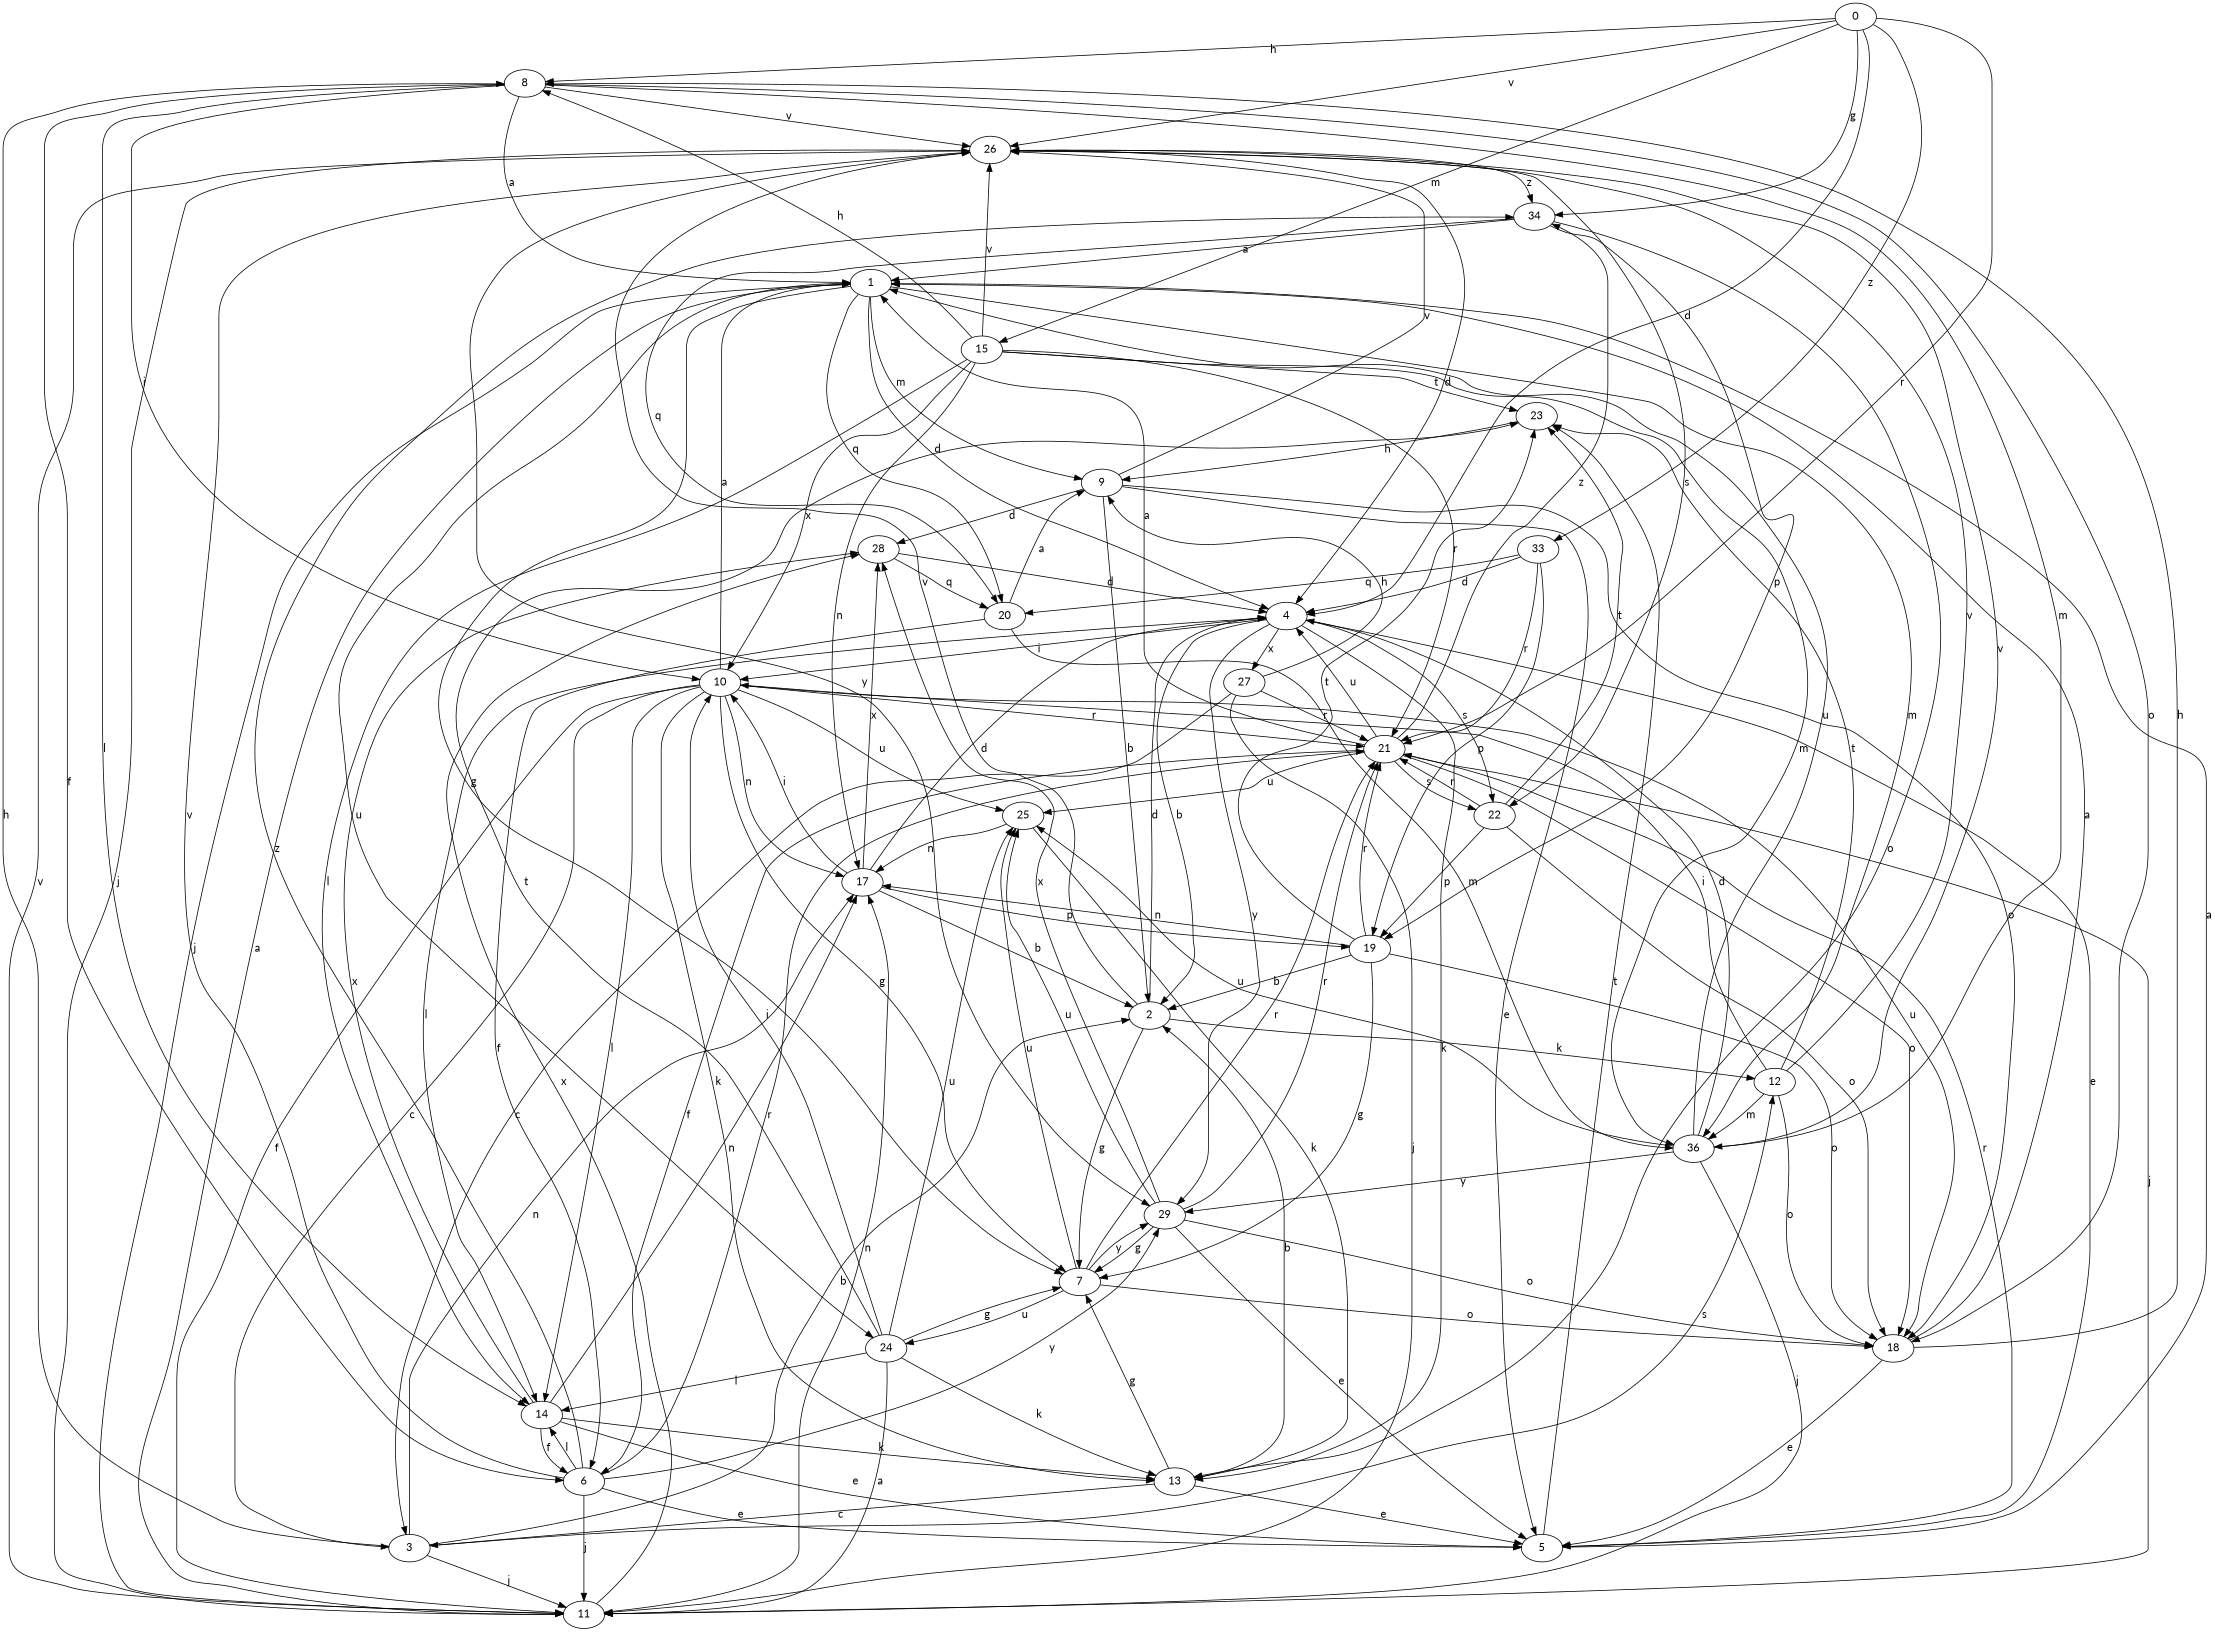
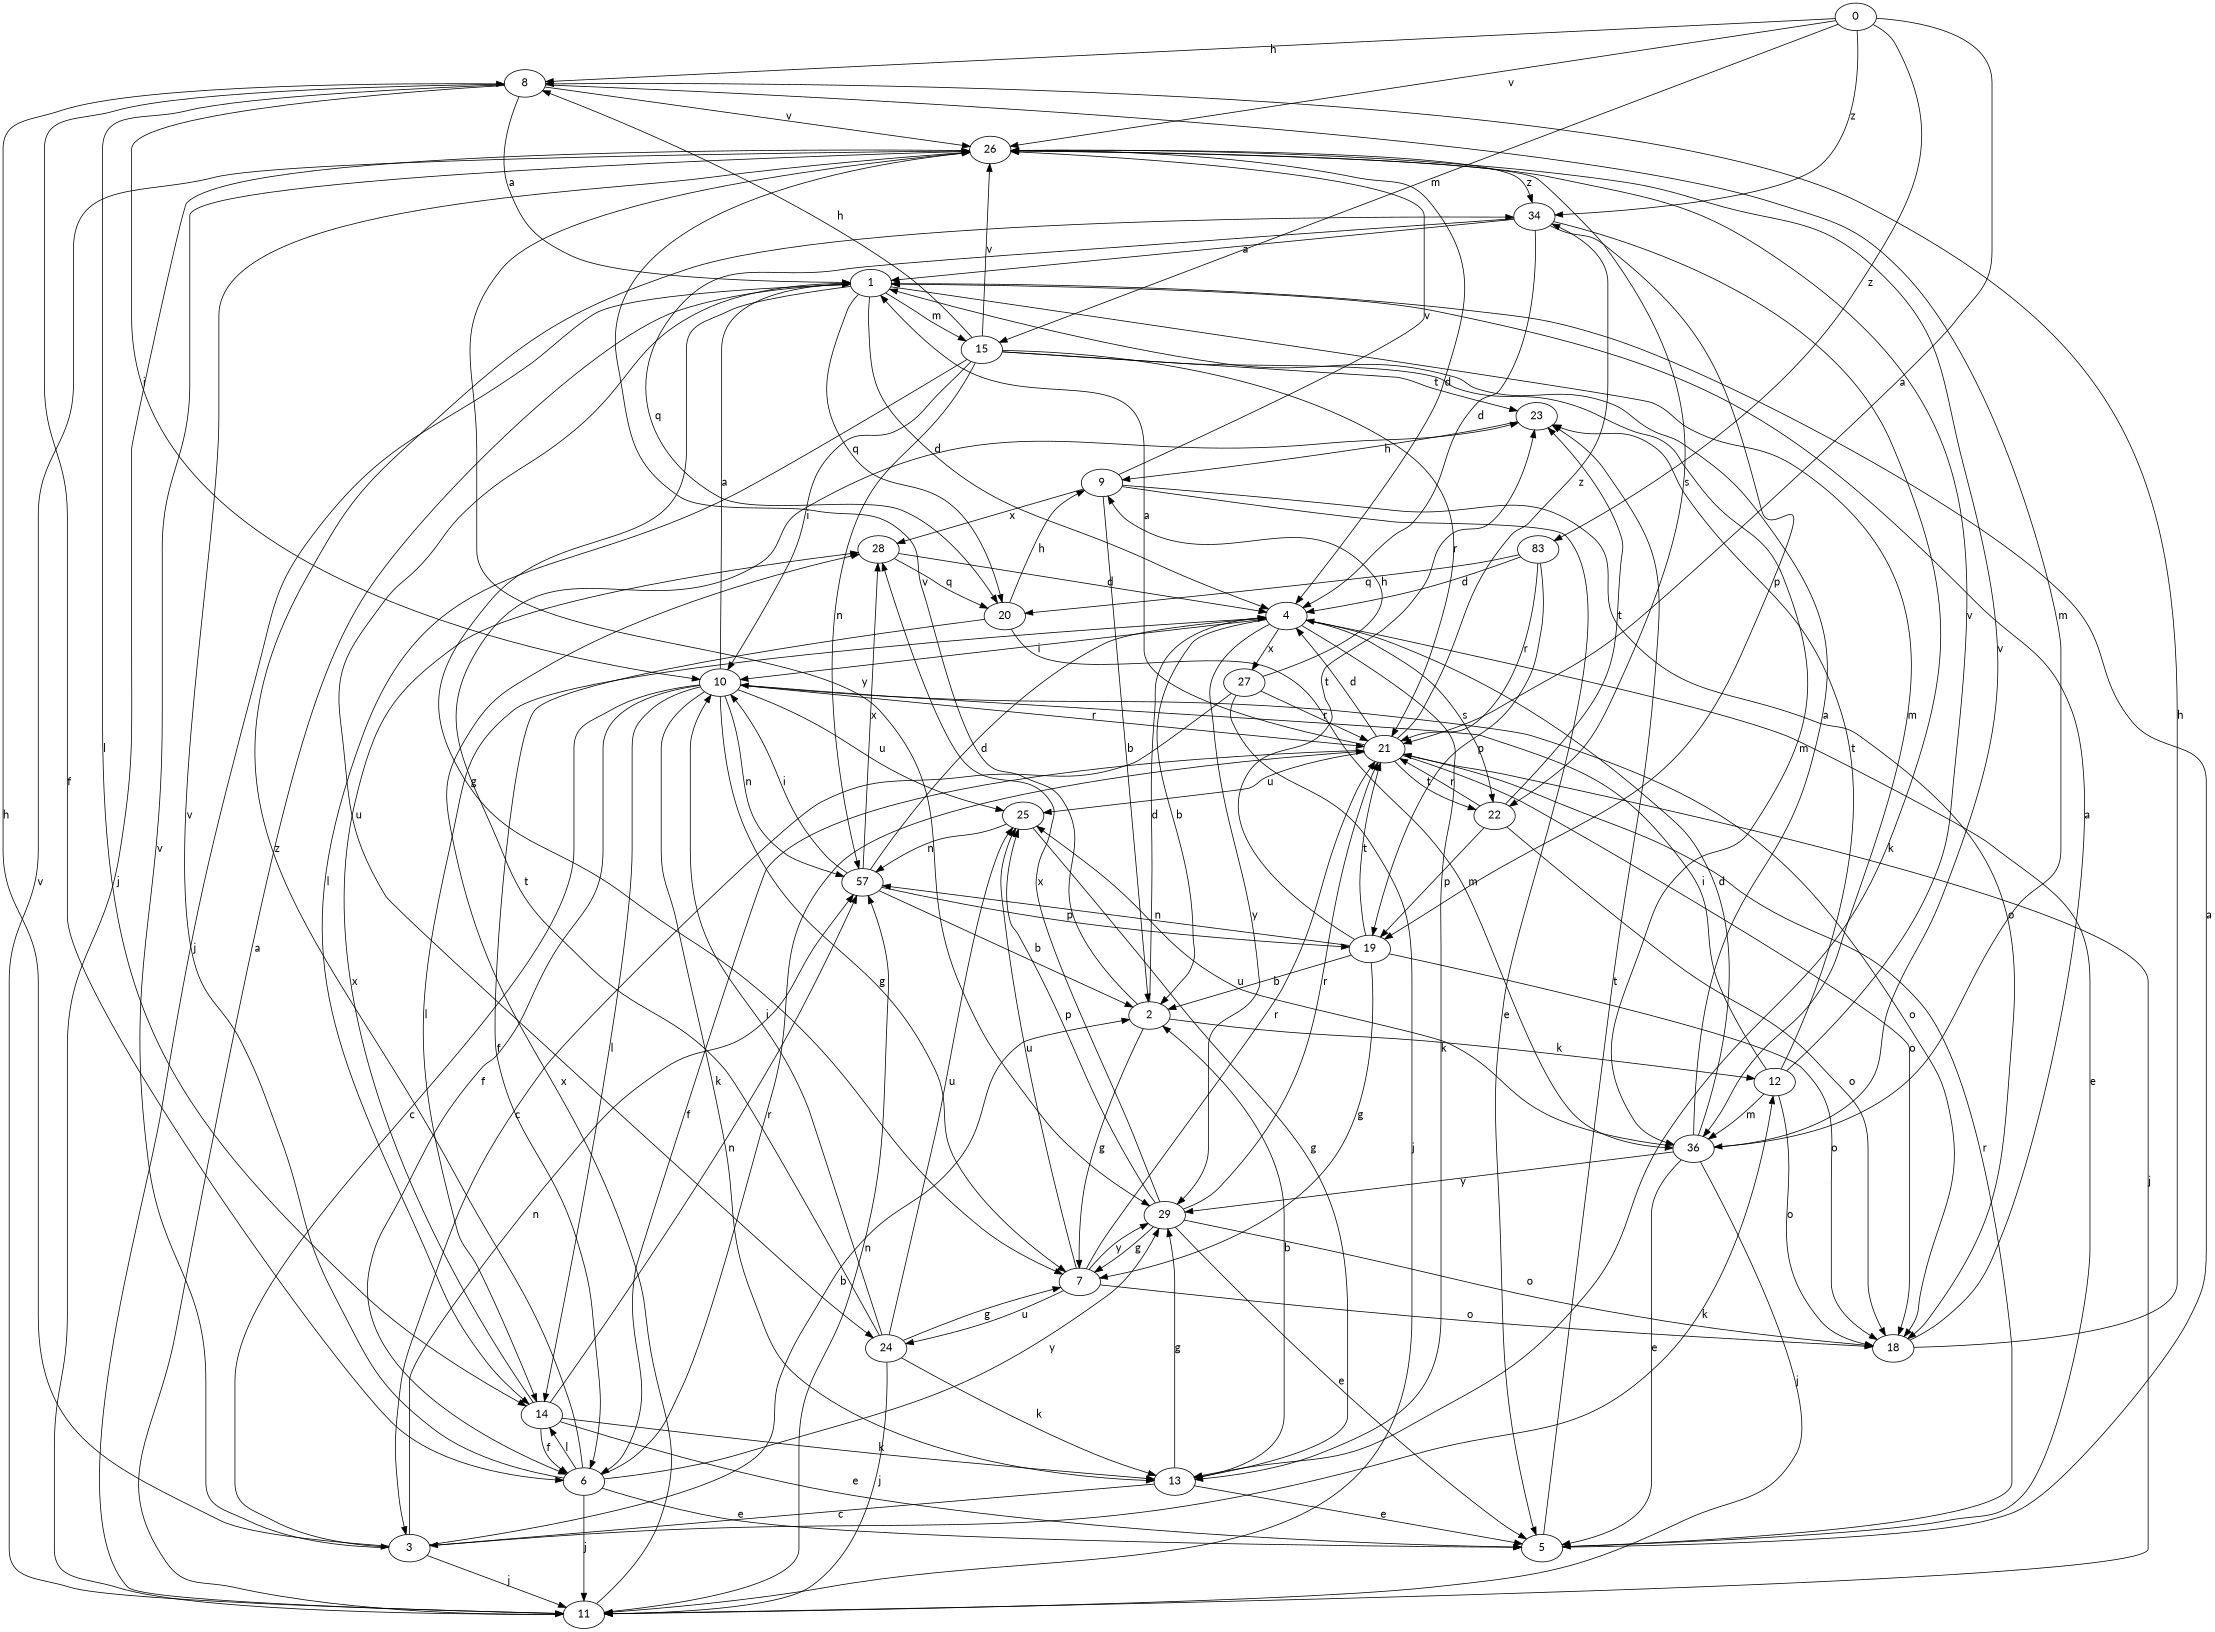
(1853, 117) -> (1853, 117)
(1854, 216) -> none
(1619, 334) -> (1461, 424)
(1902, 383) -> (1902, 383)
(930, 419) -> (922, 316)
(808, 516) -> (808, 516)
(1012, 516) -> (1012, 516)
(1042, 549) -> (1042, 549)
(1538, 549) -> (1538, 549)
none -> (162, 567)
(1353, 683) -> (1353, 683)
(1826, 716) -> (1826, 716)
(1429, 782) -> (1429, 782)
(1365, 849) -> (1365, 849)
(1891, 849) -> (1891, 849)
(862, 882) -> (862, 882)
(1068, 1016) -> (1068, 1016)
(1913, 1016) -> (1913, 1016)
(1314, 1149) -> (1314, 1149)
(227, 1252) -> (466, 1087)
(1705, 1315) -> (1705, 1315)
(718, 1381) -> none
(1129, 1385) -> (1175, 1352)
(1739, 1477) -> (1651, 1360)
(880, 1482) -> (880, 1482)
